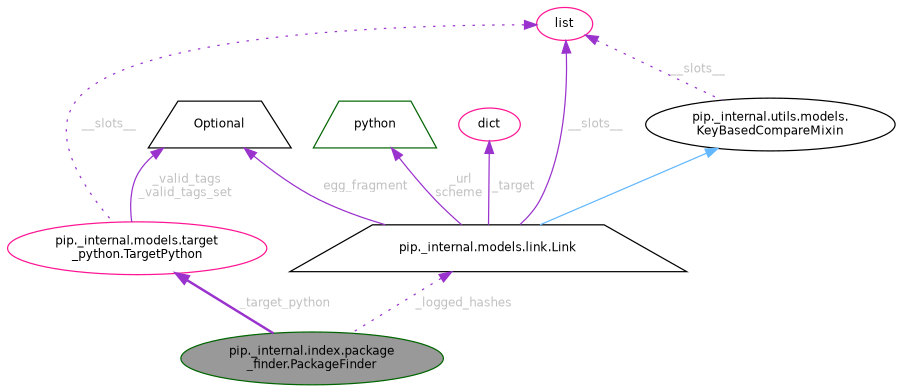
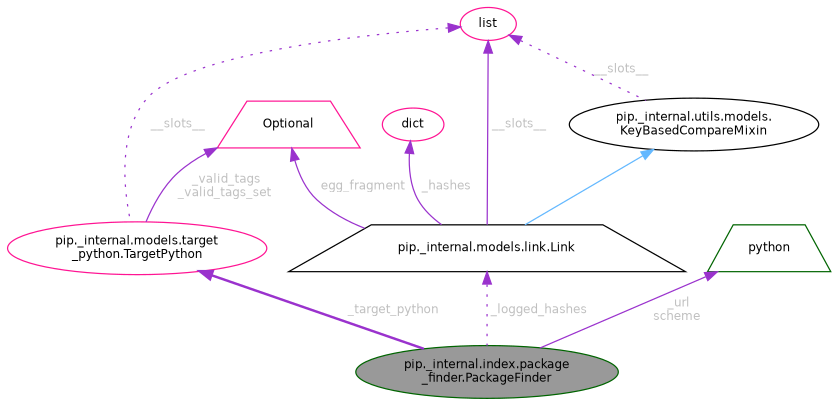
(220, 125) -> (289, 125)
(512, 186) -> (445, 186)
(429, 193) -> (623, 312)
